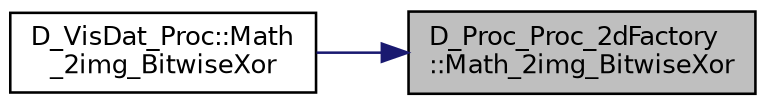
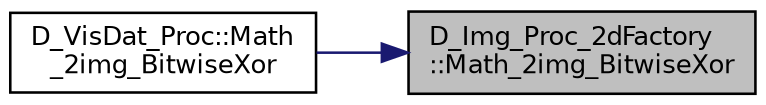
(582, 53) -> (582, 53)
